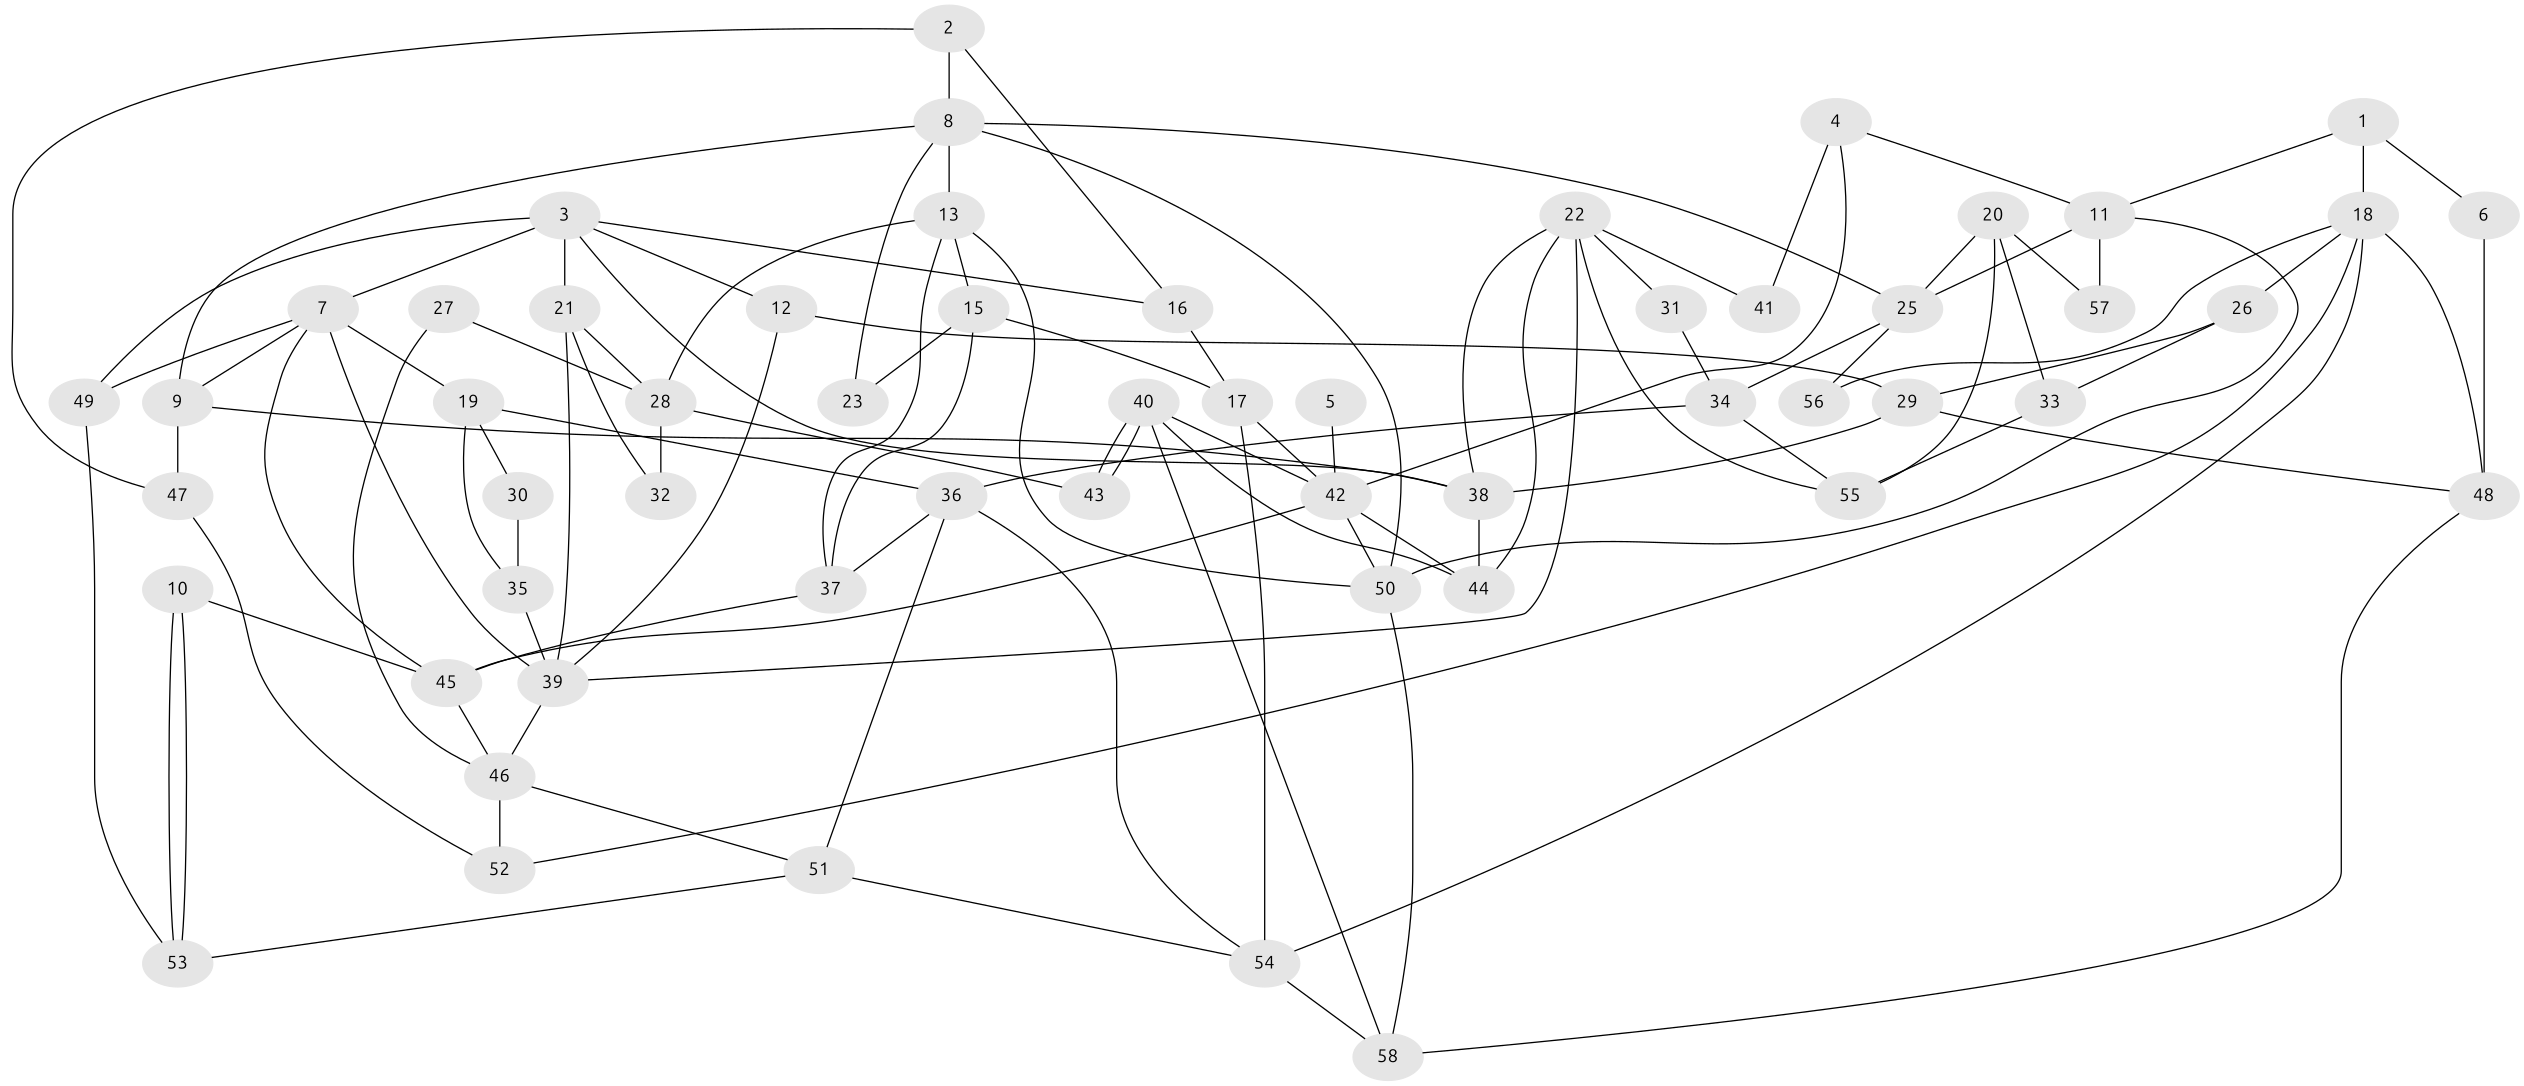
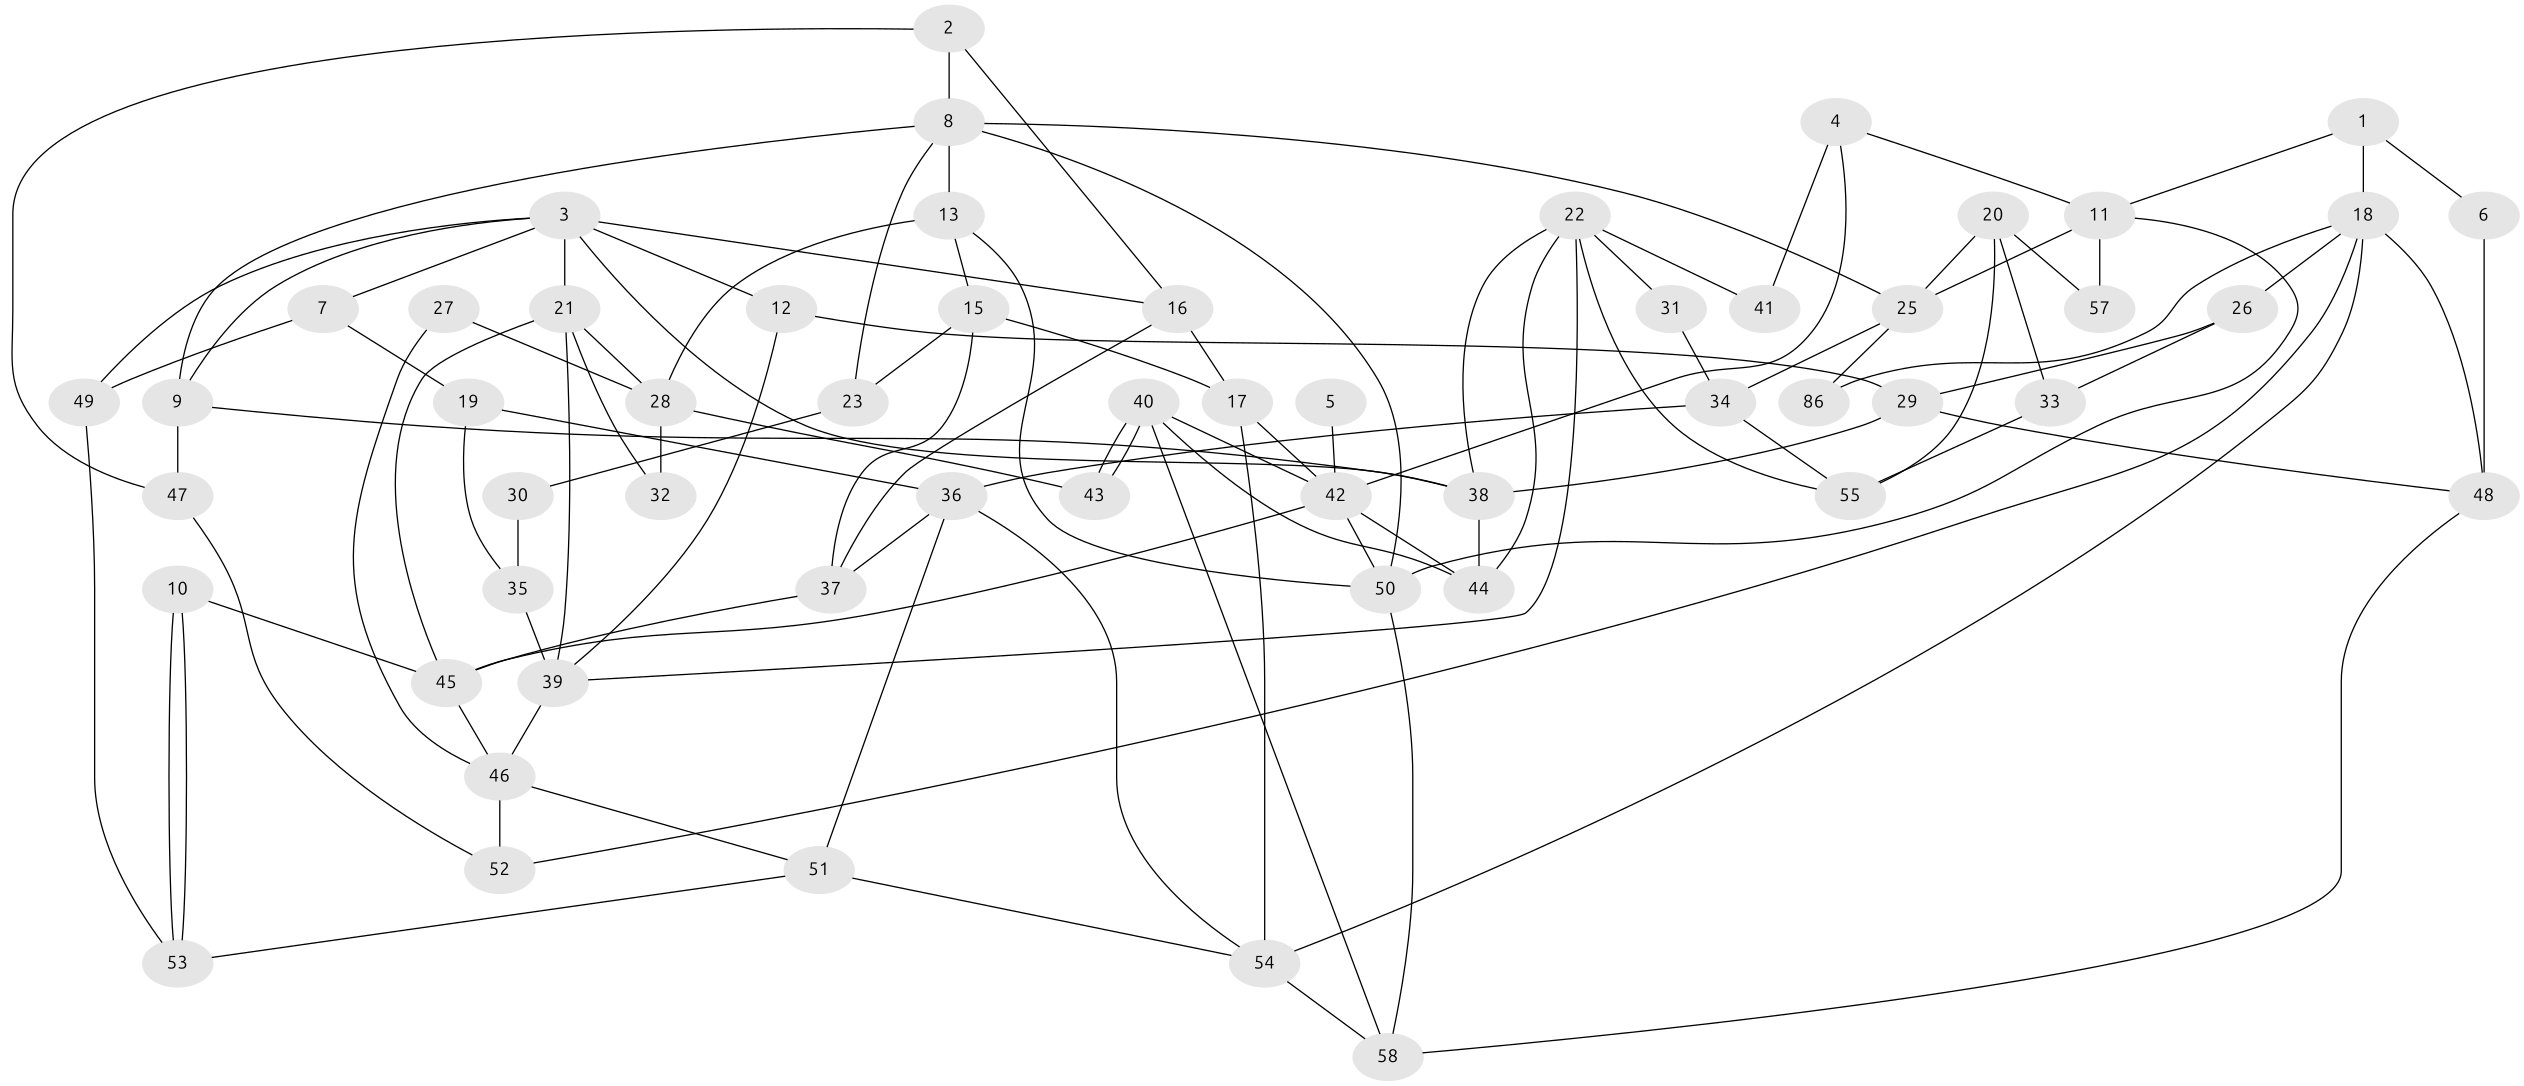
(251, 356) -> (337, 257)
(1814, 403) -> (1814, 403)
(904, 419) -> (977, 425)
(493, 449) -> (672, 453)
(408, 513) -> none
(282, 522) -> (397, 457)
